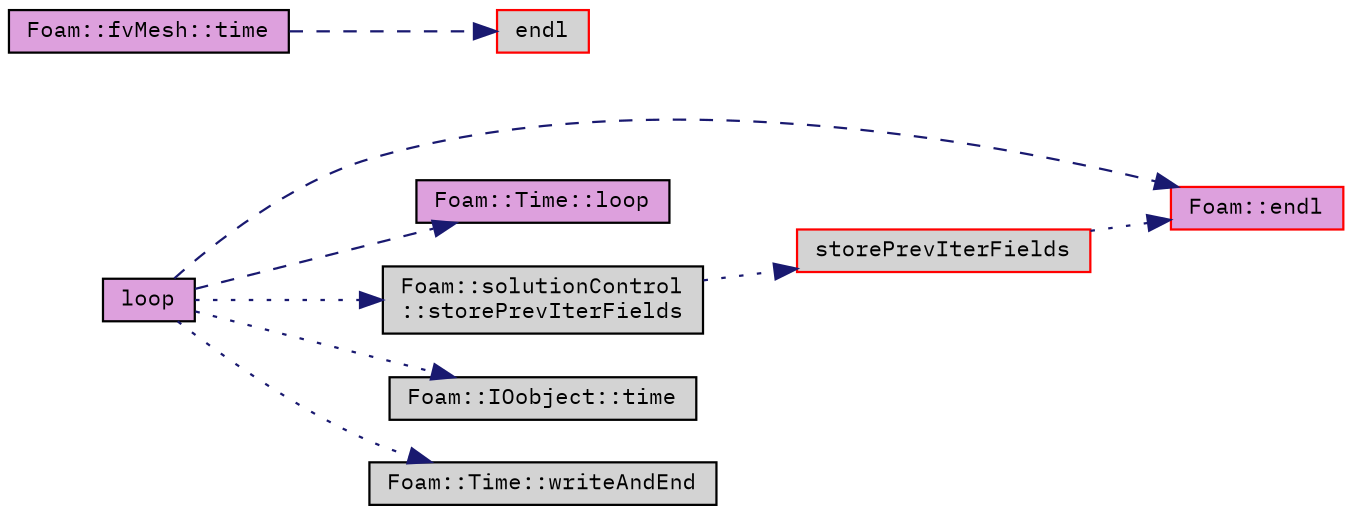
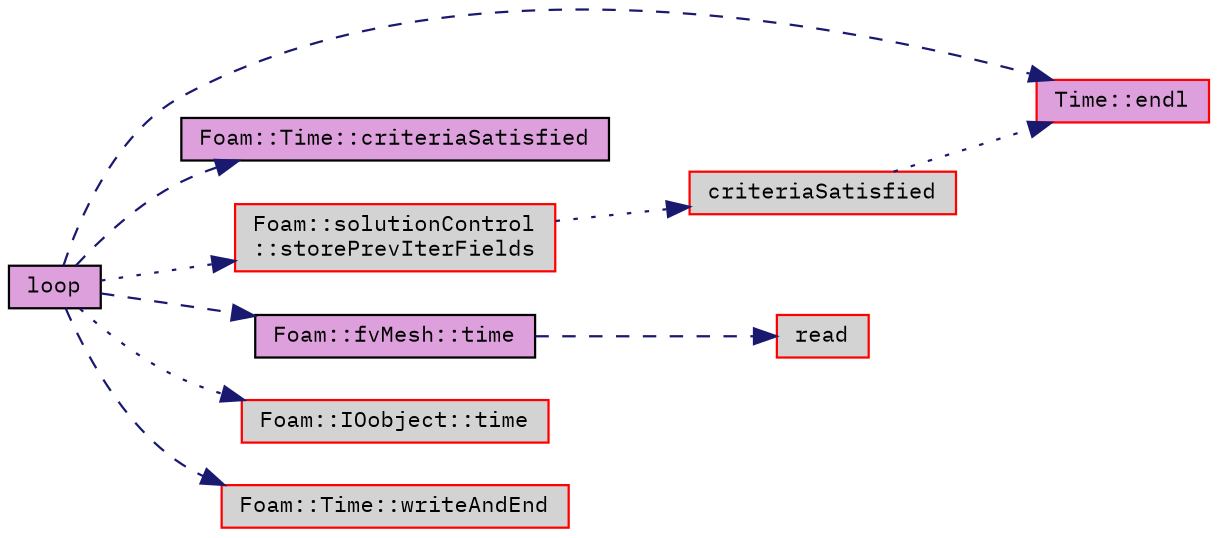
(543, 31) -> (823, 336)
(543, 202) -> (395, 139)
(1257, 208) -> (1123, 101)
(944, 251) -> (823, 193)
(543, 300) -> (395, 238)
none -> (166, 303)
(288, 398) -> (121, 404)
(543, 399) -> (395, 421)
(543, 484) -> (395, 506)
